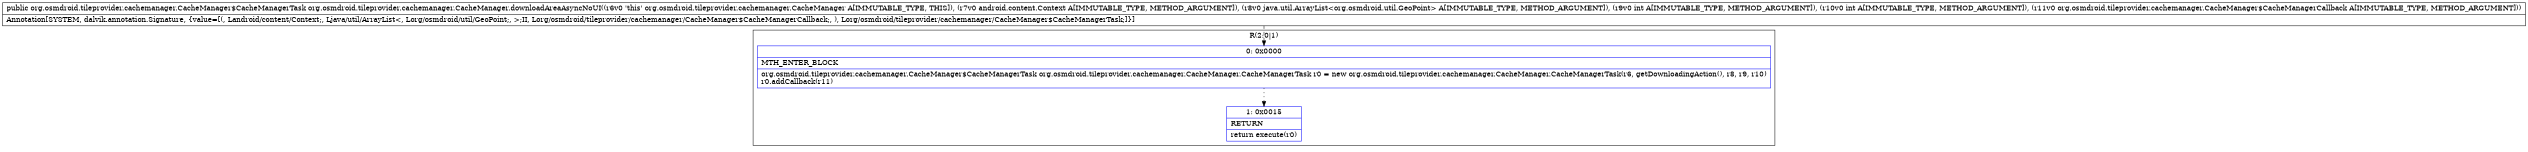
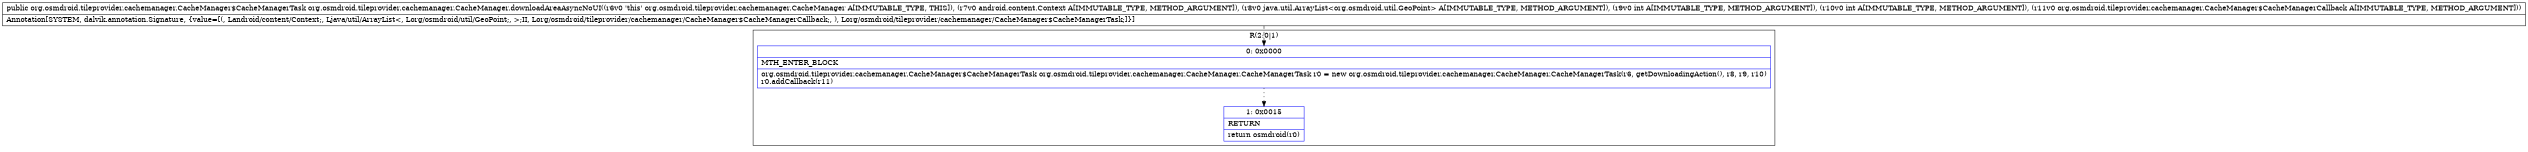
(1264, 135) -> (1264, 135)
